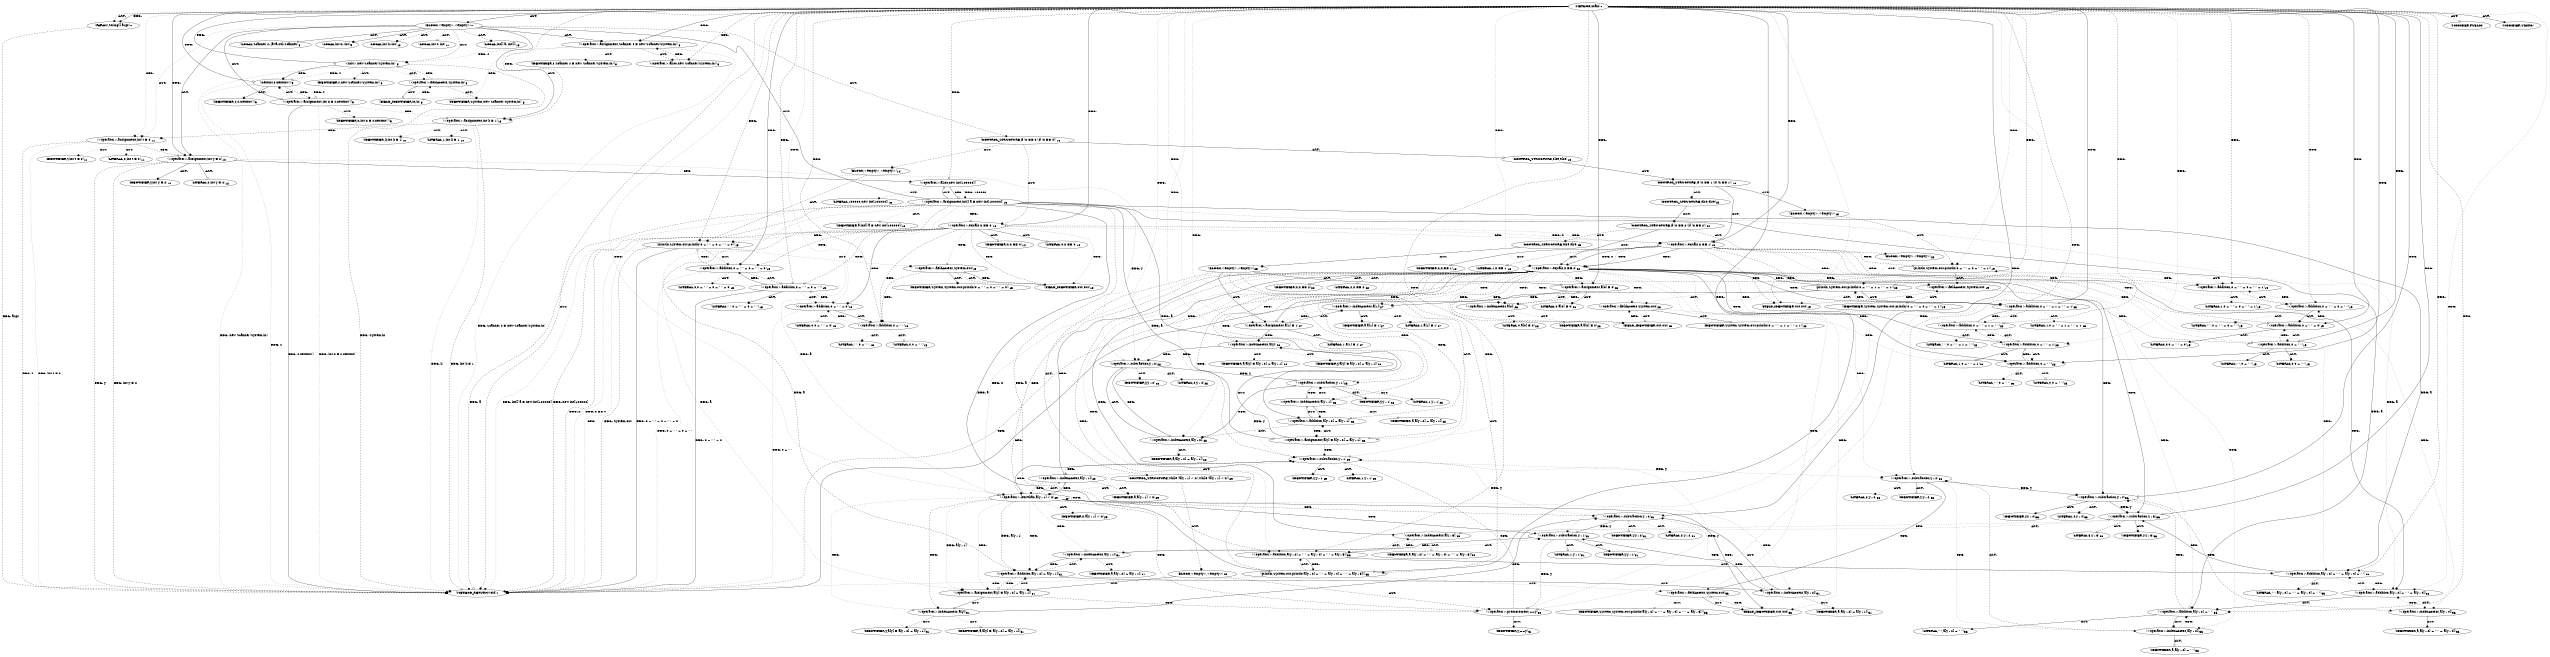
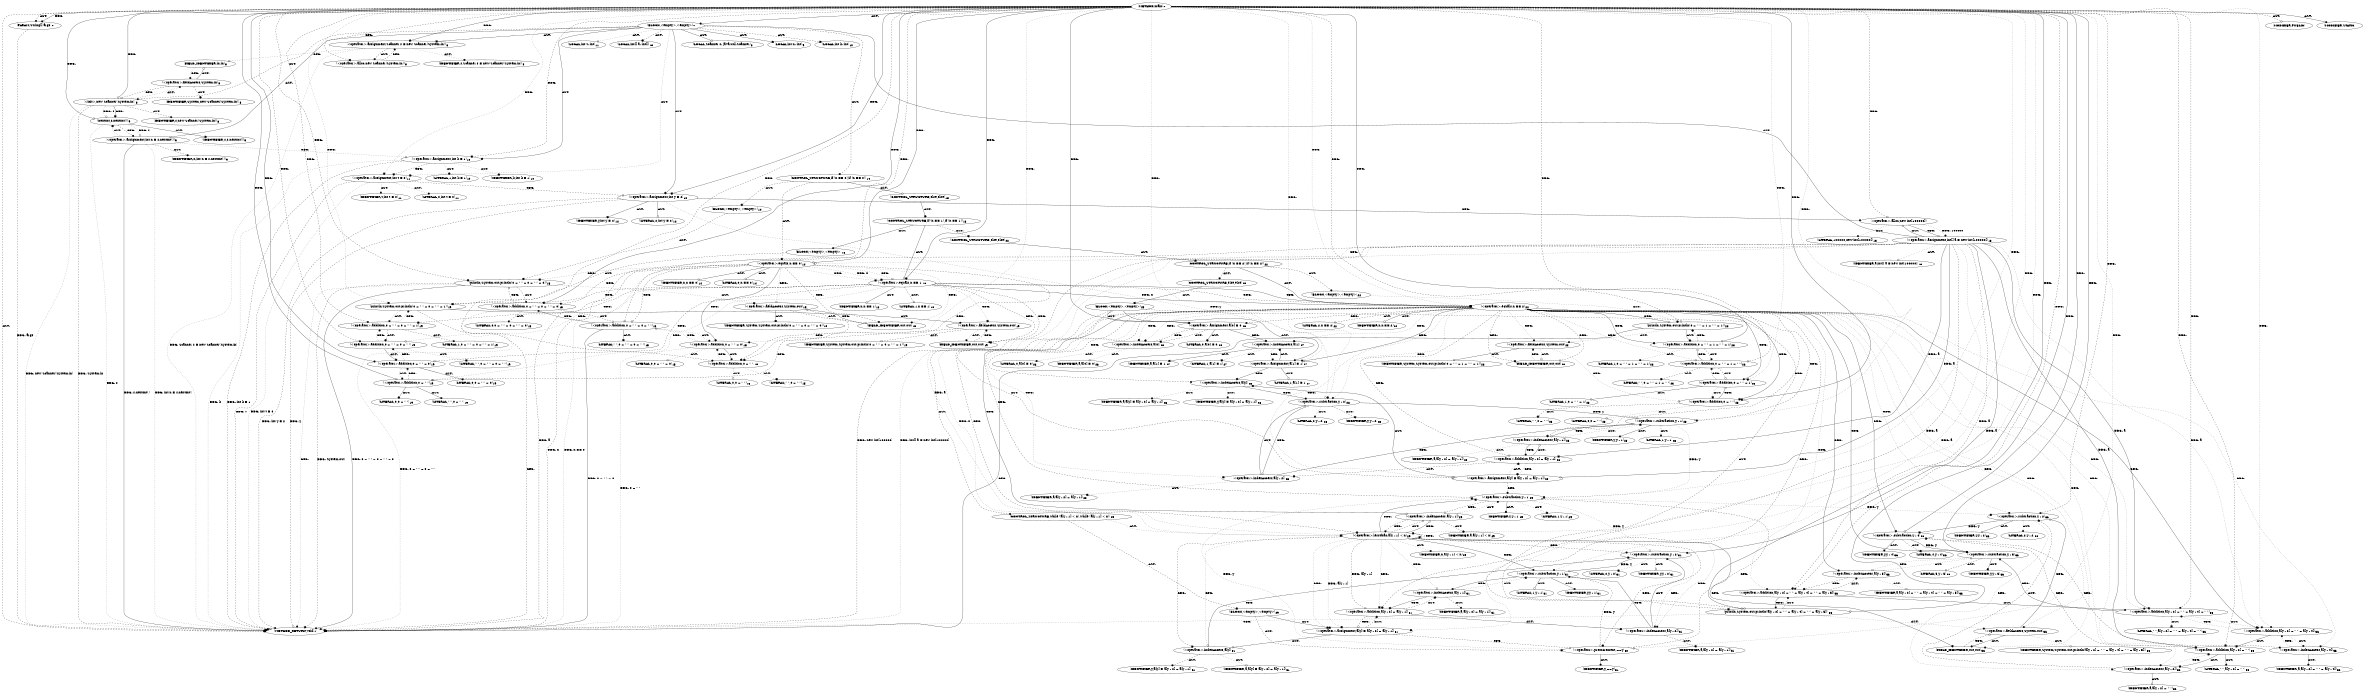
(491, 51) -> none
(150, 73) -> (529, 92)
